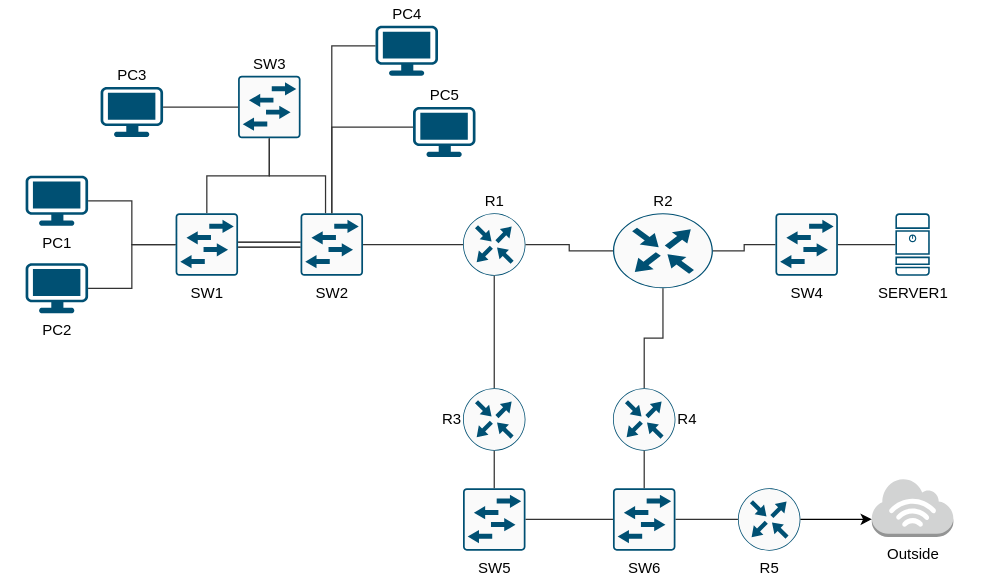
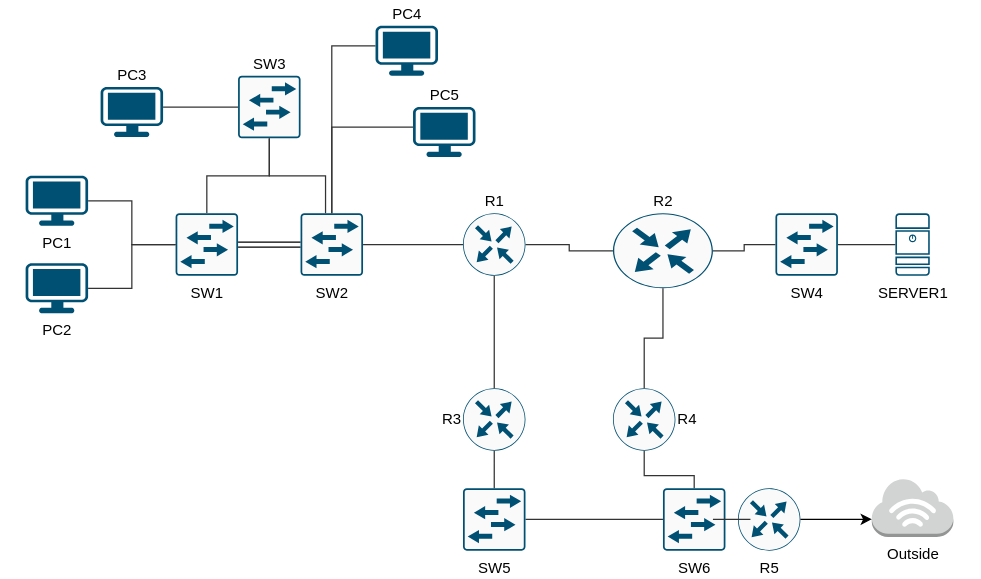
(644, 519) -> (694, 519)
